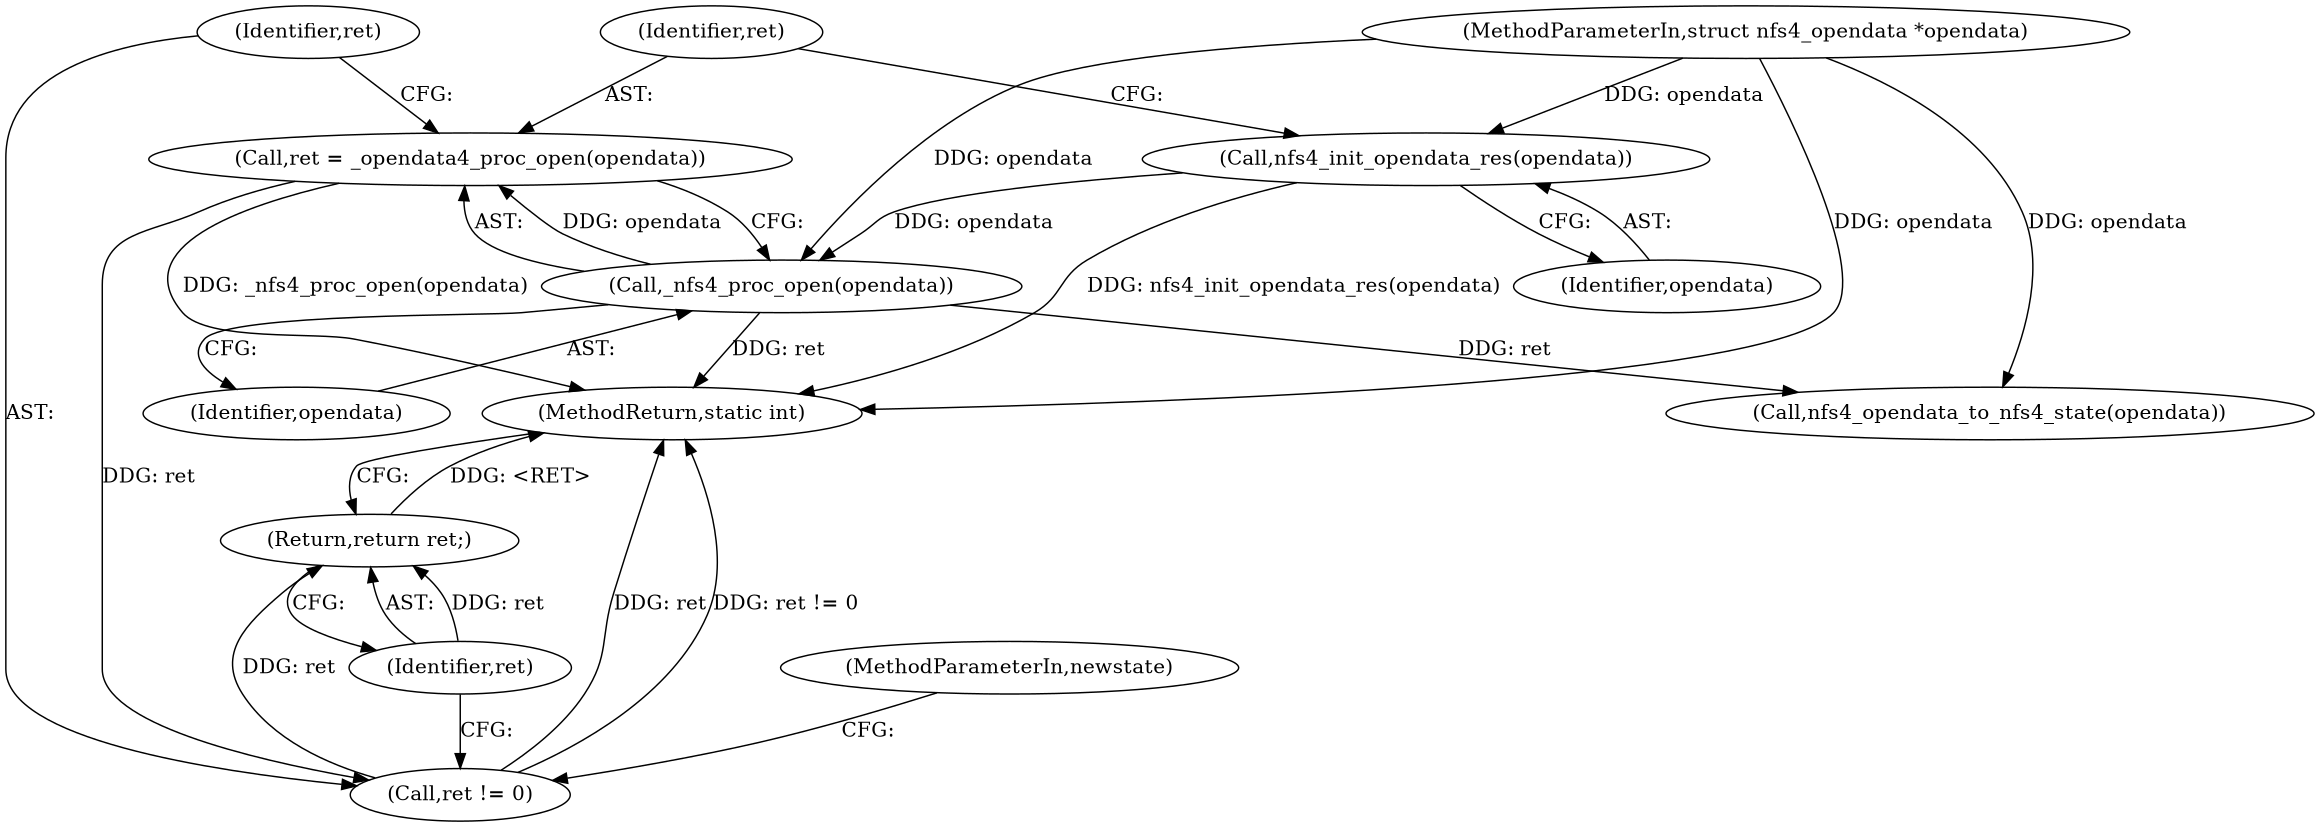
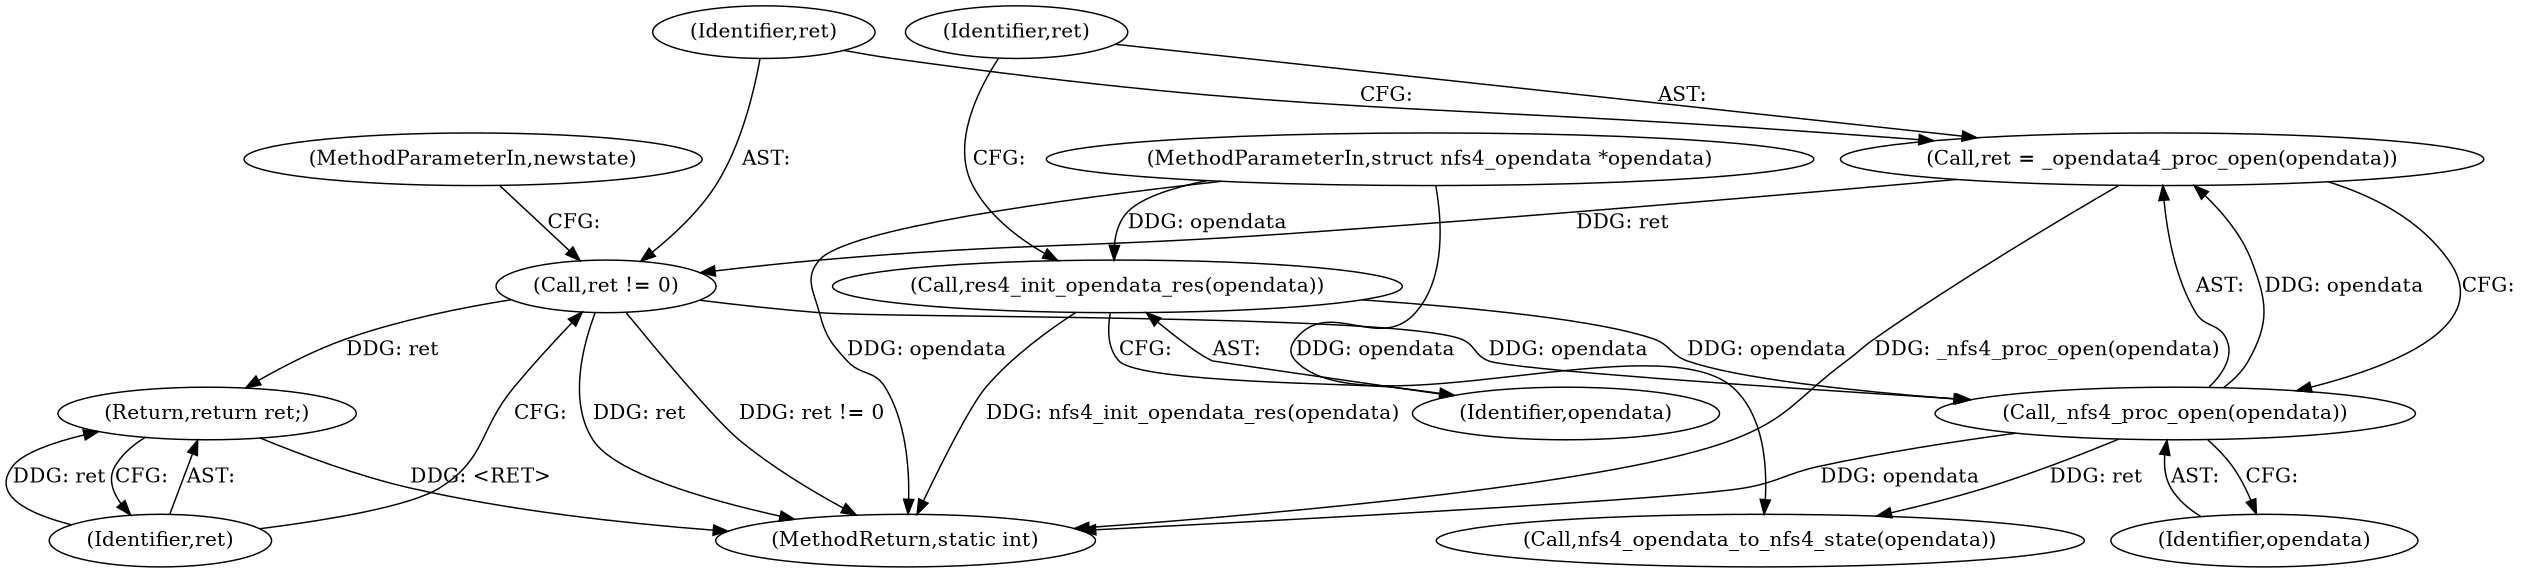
(1064, 72) -> (1269, 322)
(1426, 159) -> (1117, 286)
(779, 350) -> (1900, 477)
(430, 449) -> none
